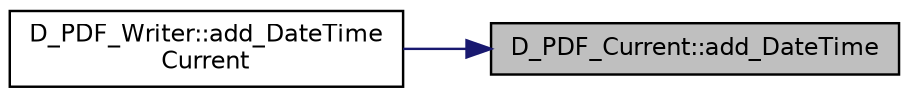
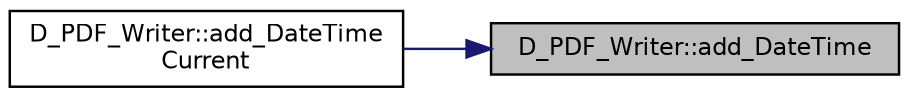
(695, 49) -> (695, 49)
